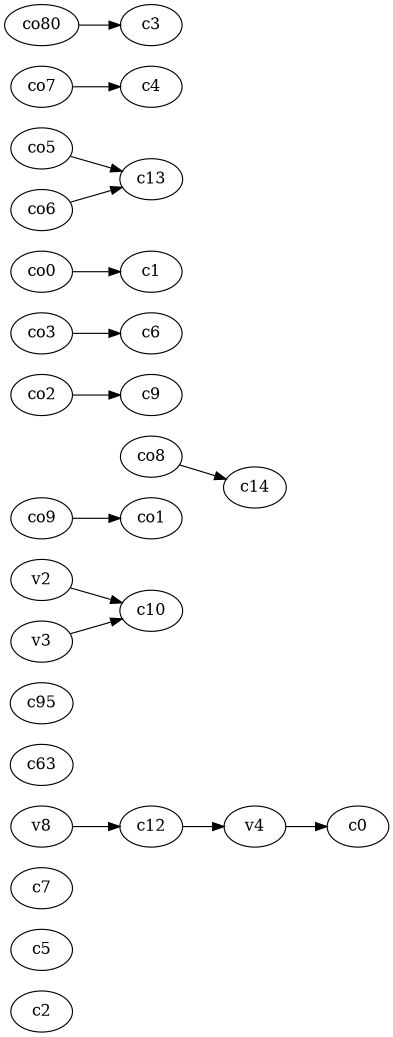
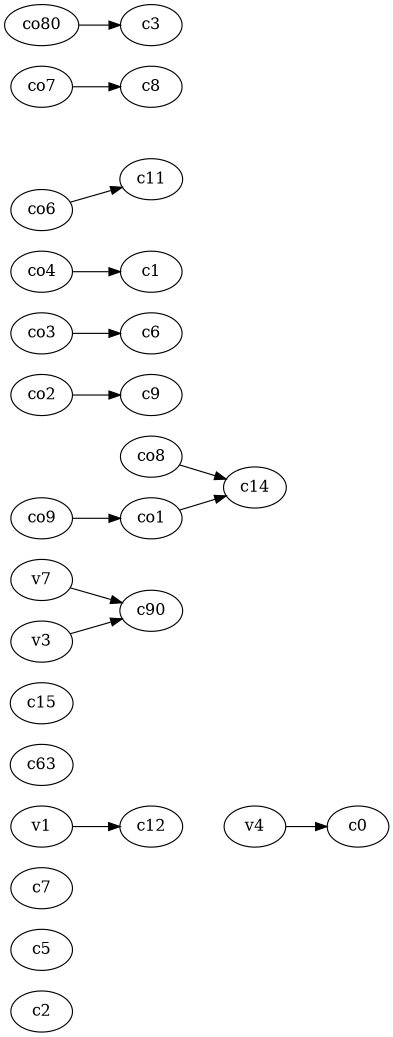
(151, 87) -> (151, 87)
(42, 148) -> none
(151, 179) -> (151, 179)
(42, 272) -> (42, 272)
none -> (197, 505)
(42, 580) -> (42, 580)
(151, 611) -> (151, 611)
(42, 703) -> (42, 703)
(42, 827) -> (42, 827)
(198, 827) -> none
